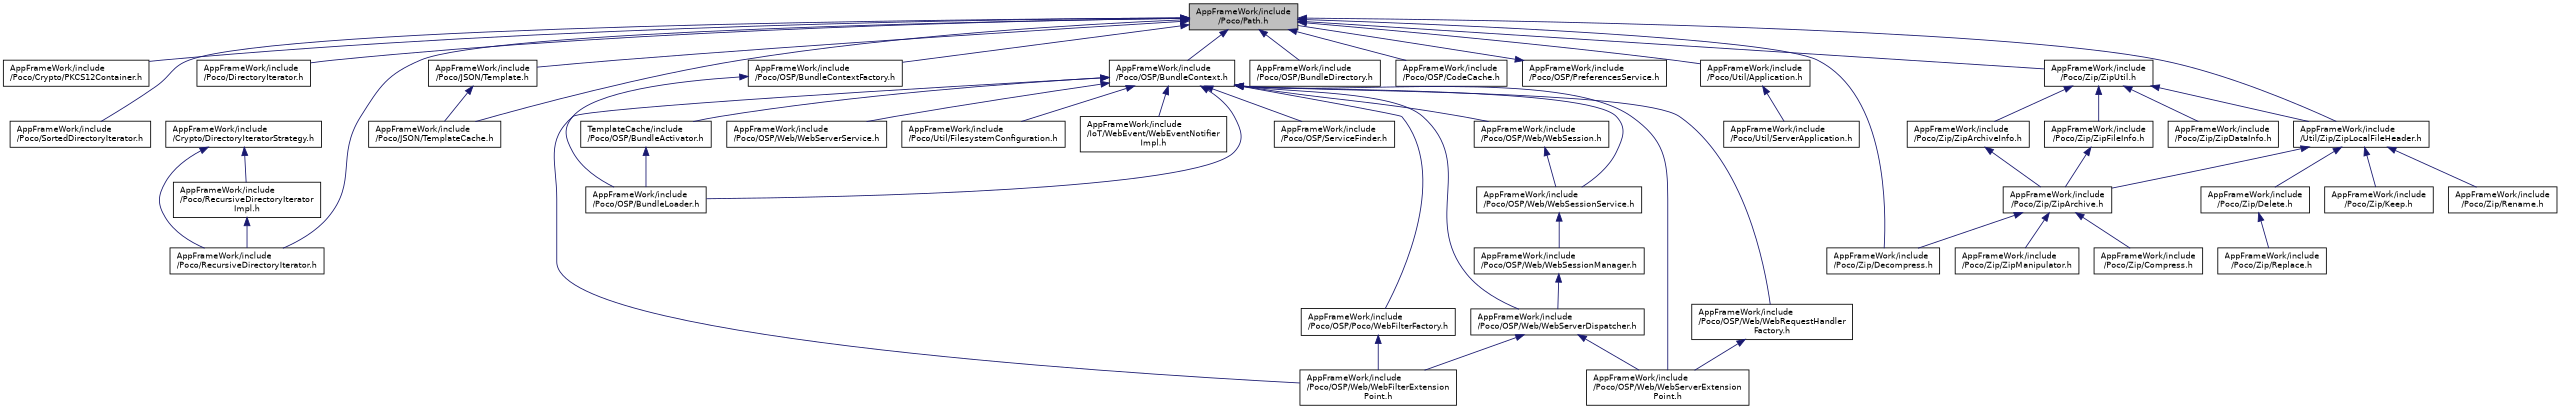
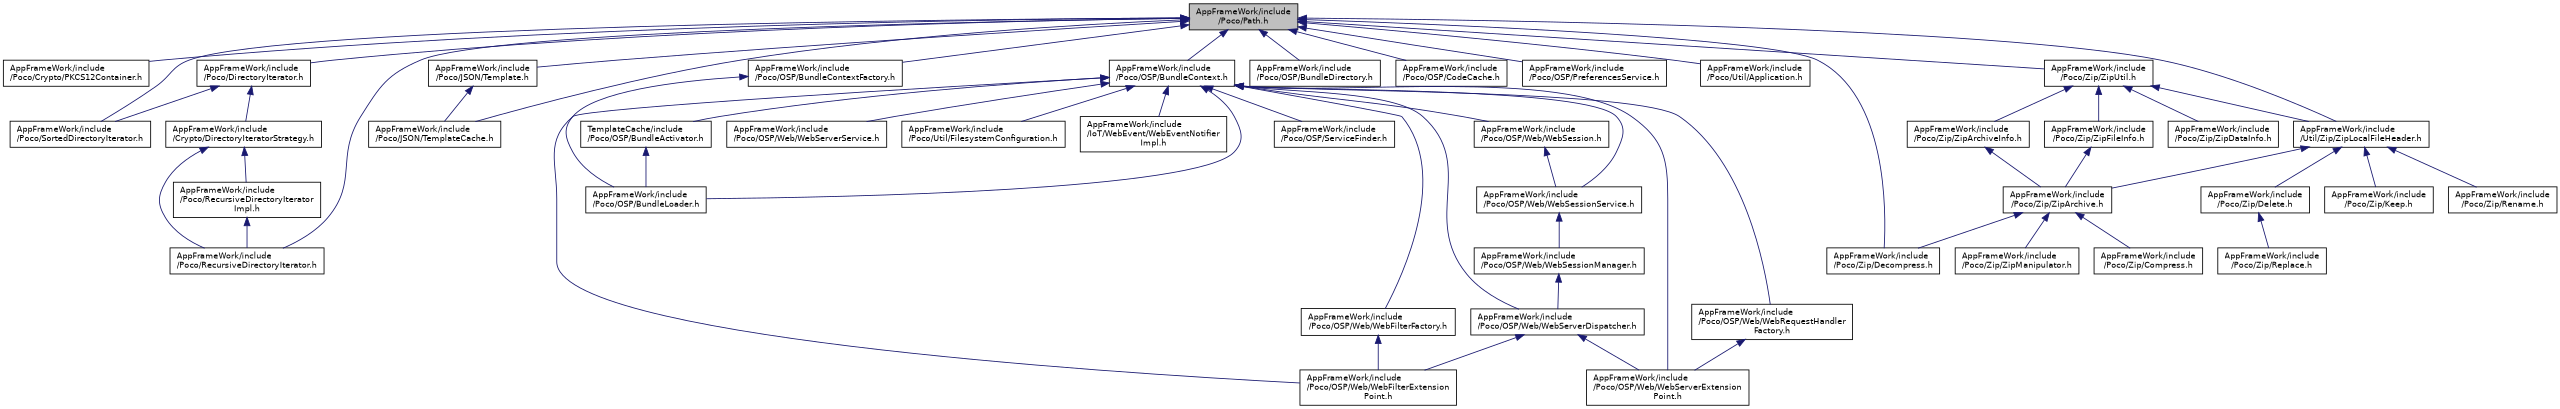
(1407, 42) -> (1414, 45)
none -> (163, 105)
none -> (248, 108)
(1791, 134) -> none
(1378, 322) -> (1378, 322)
